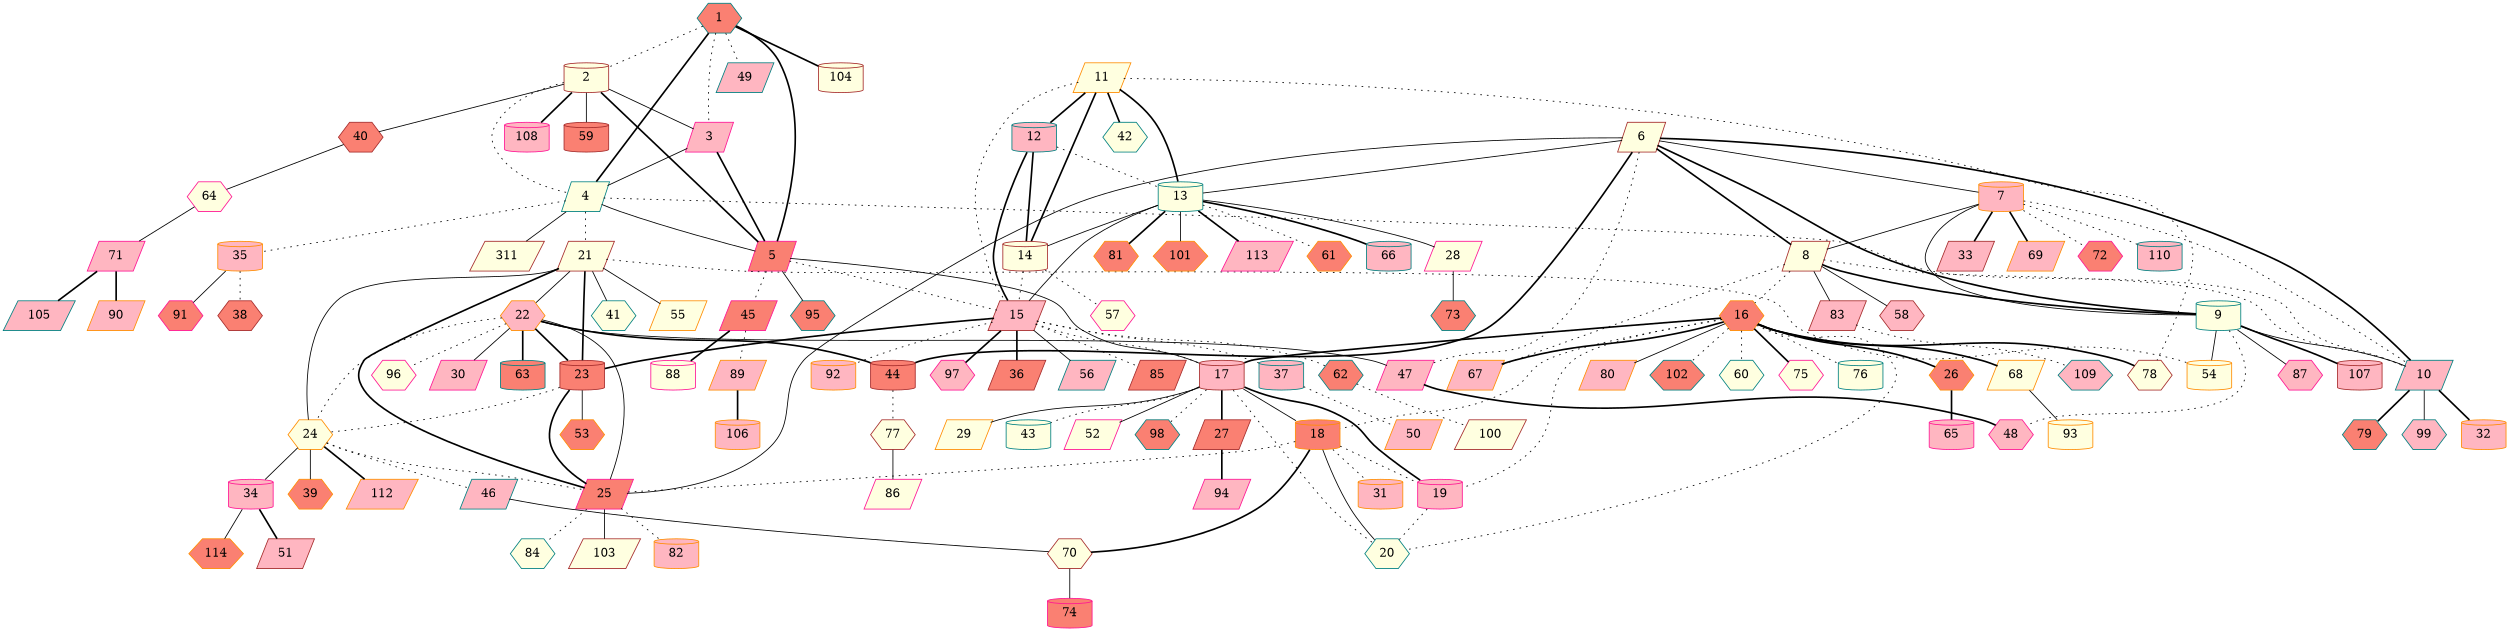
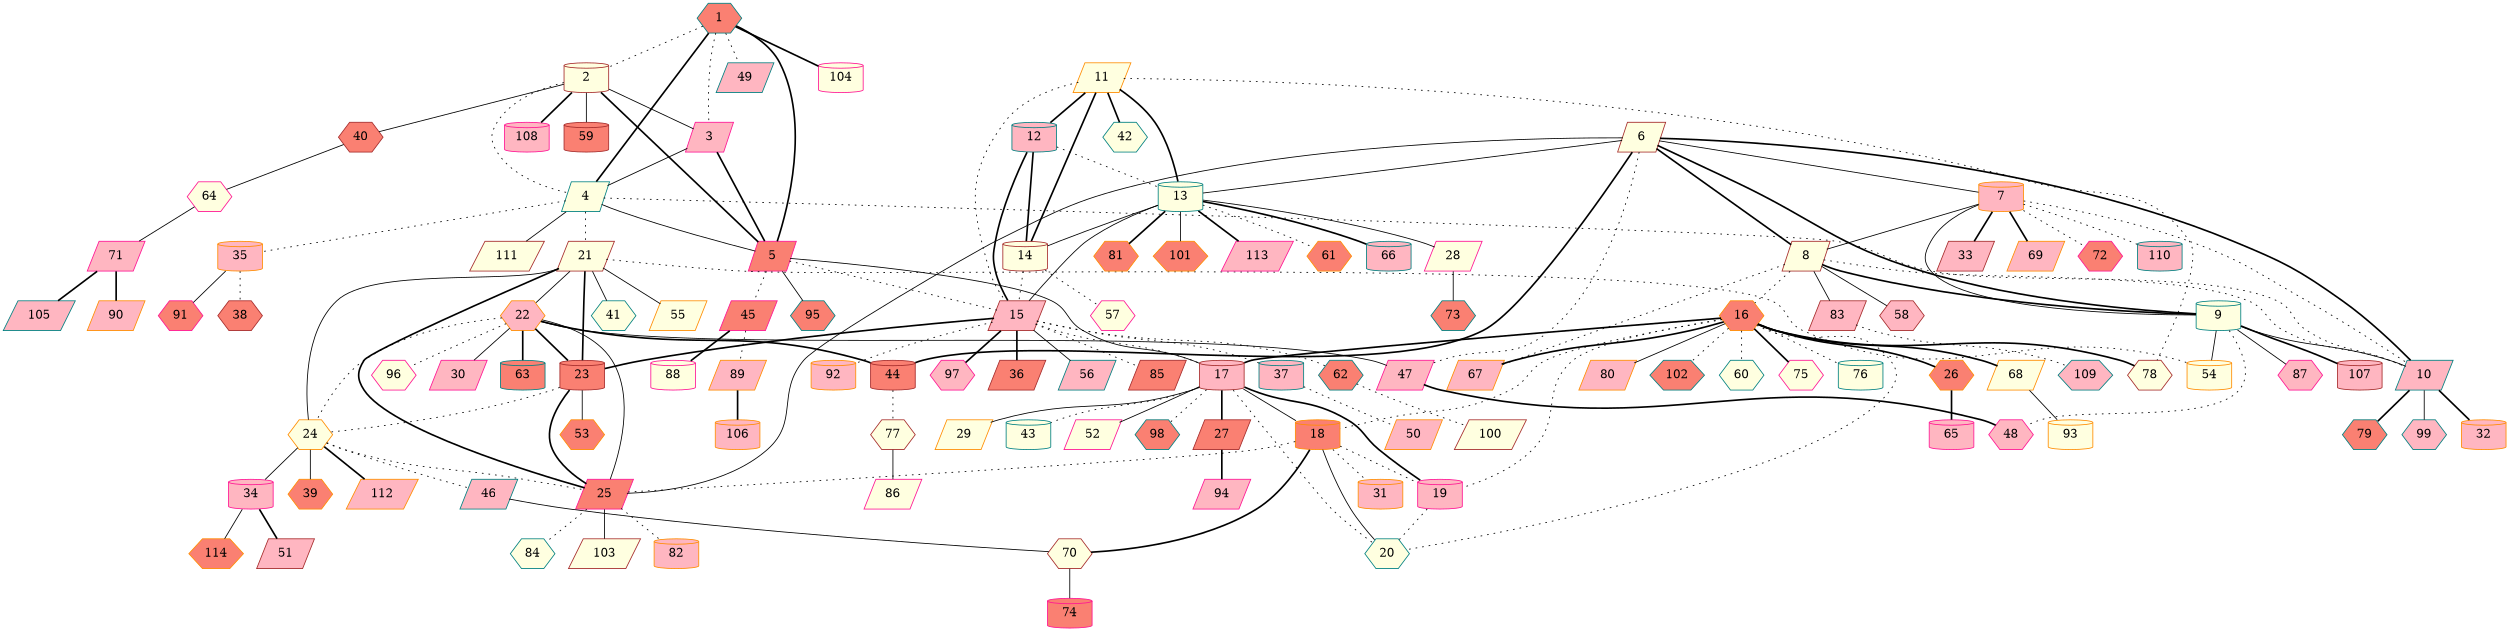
(841, 78) -> (841, 78)
(507, 256) -> (507, 256)
